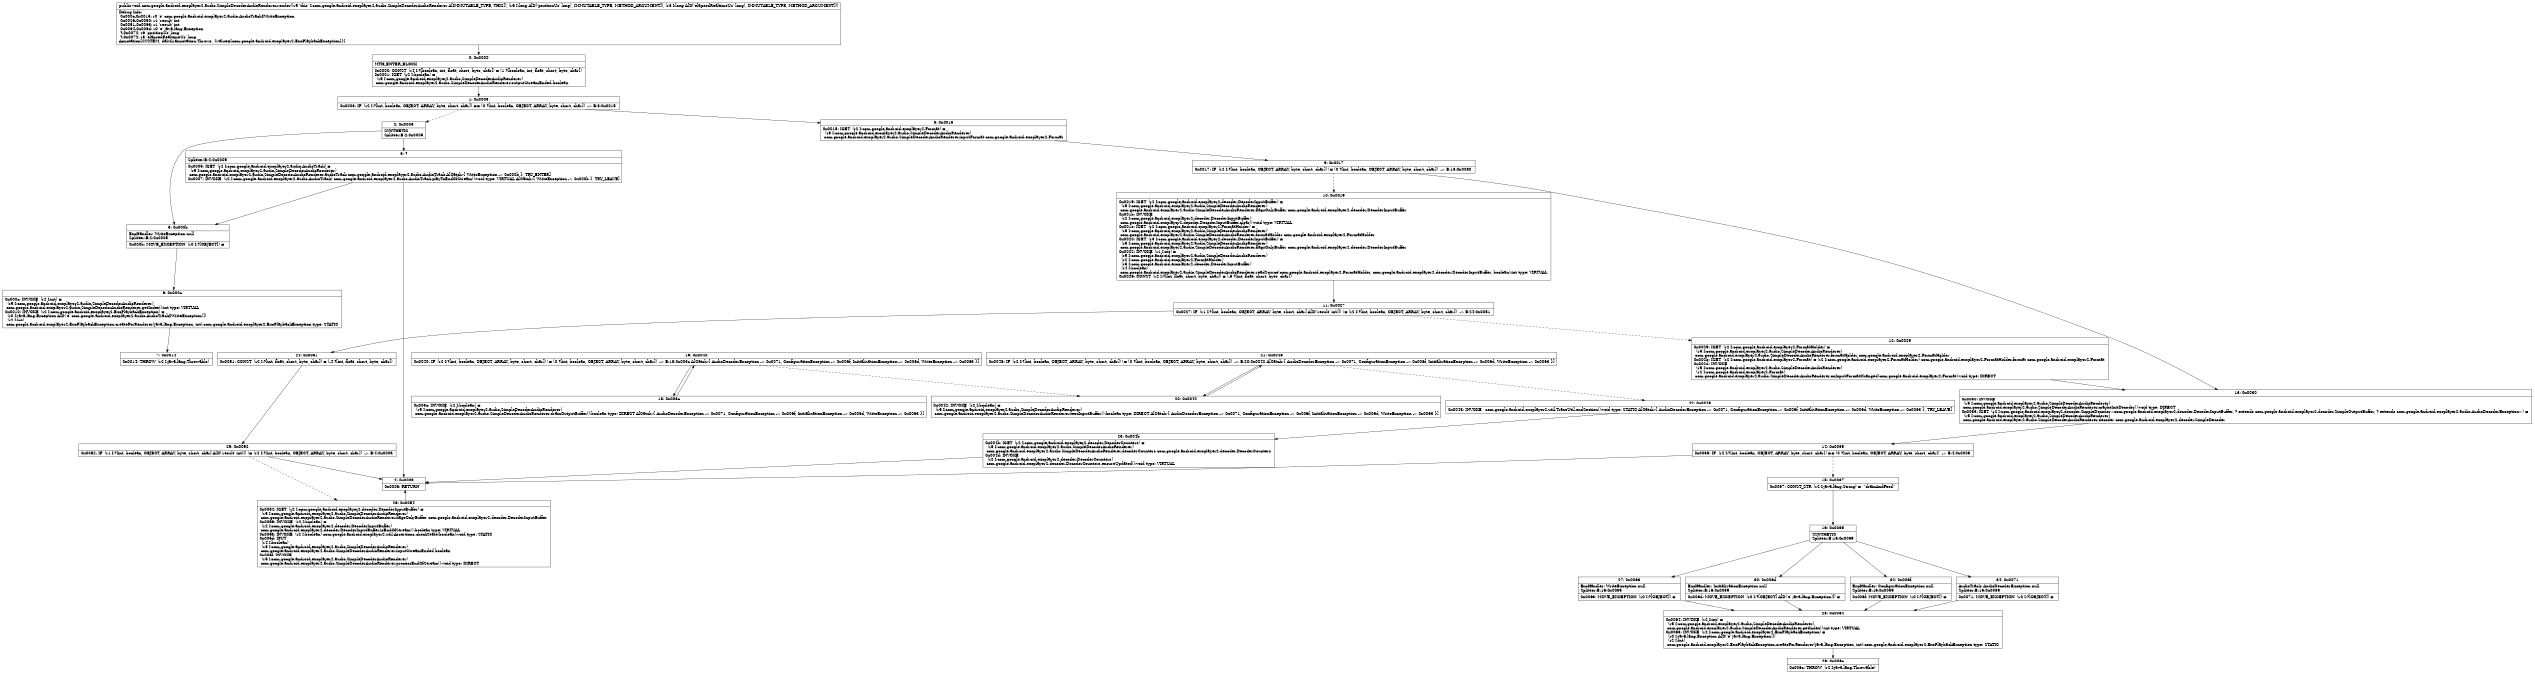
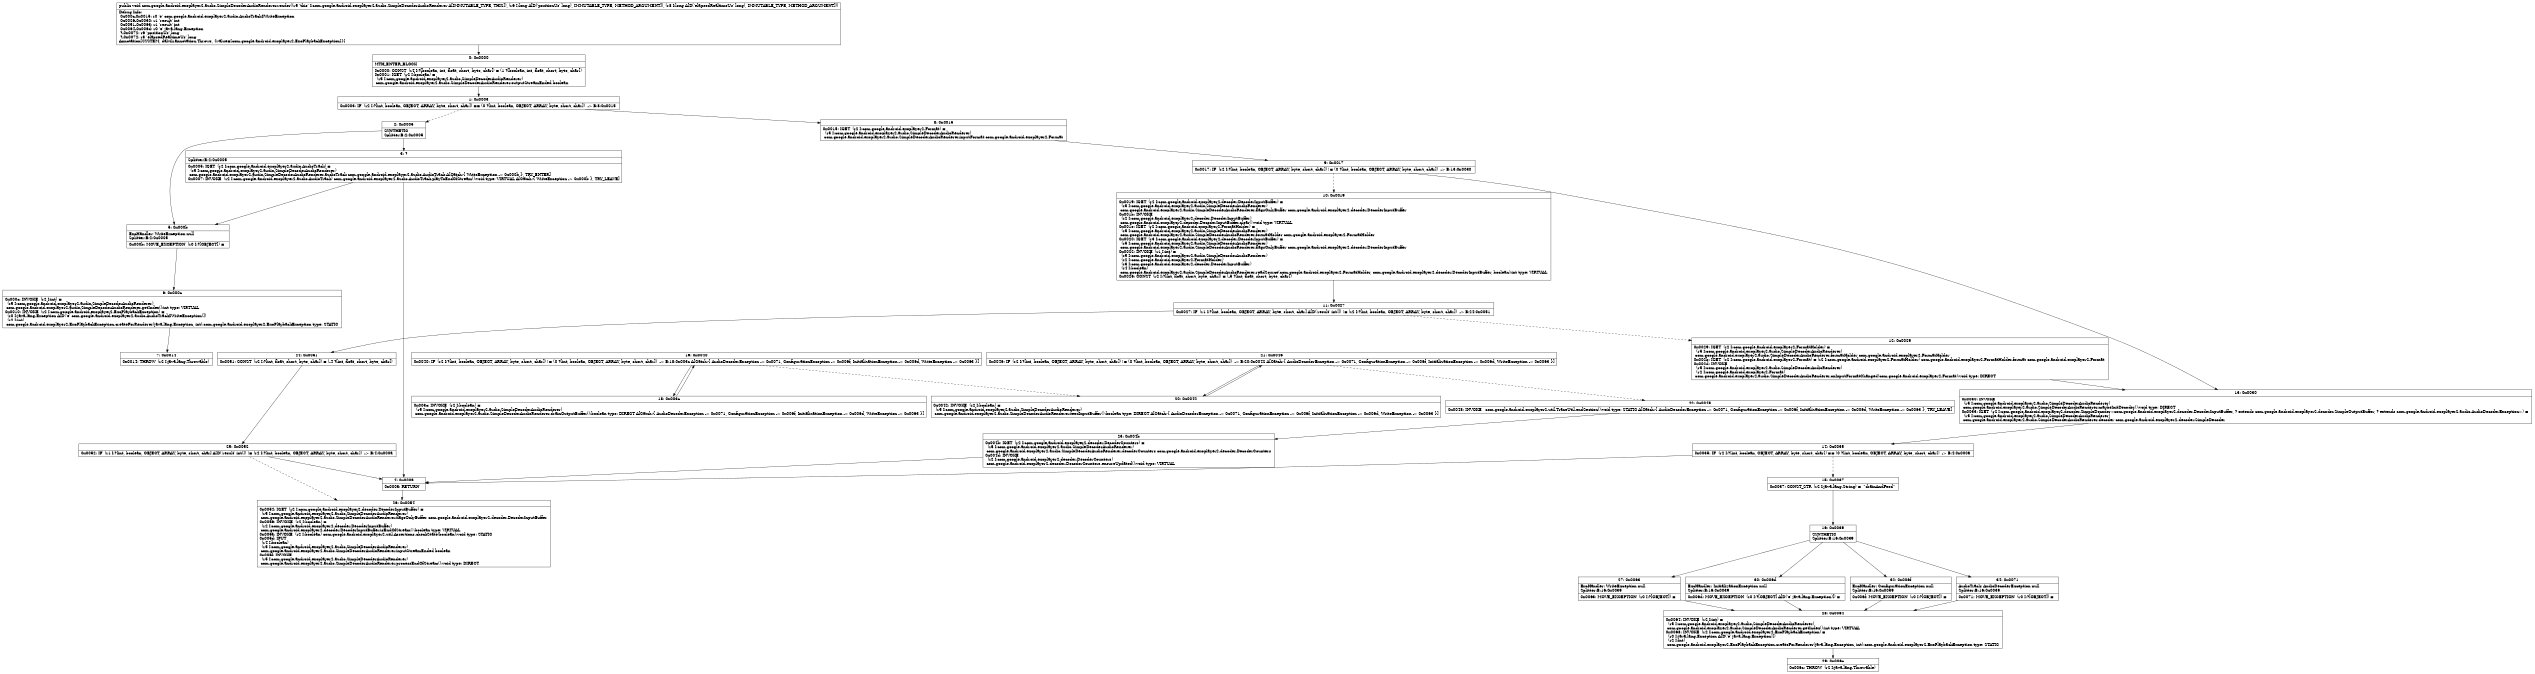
(405, 497) -> (402, 494)
